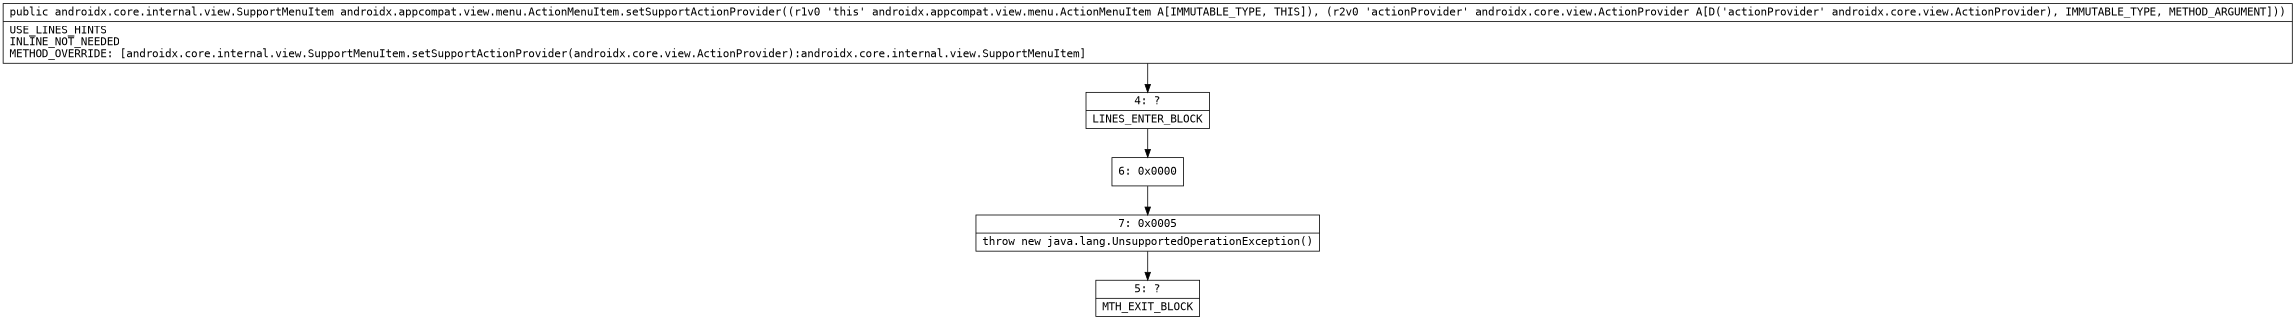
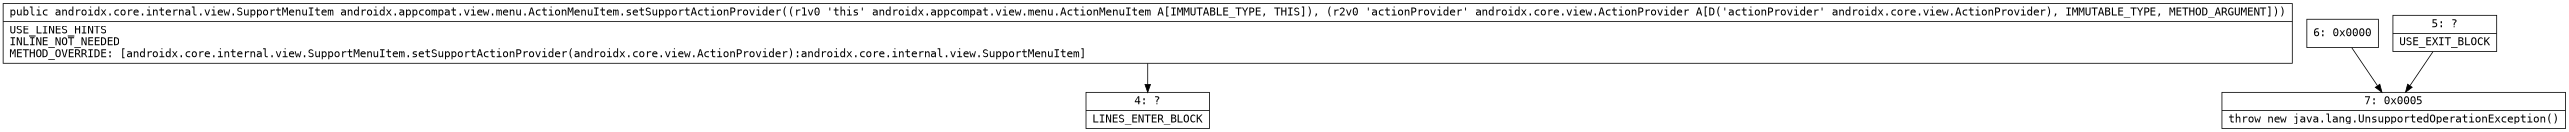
(1148, 139) -> none
(1148, 262) -> (2421, 69)
(1148, 307) -> (2445, 42)
